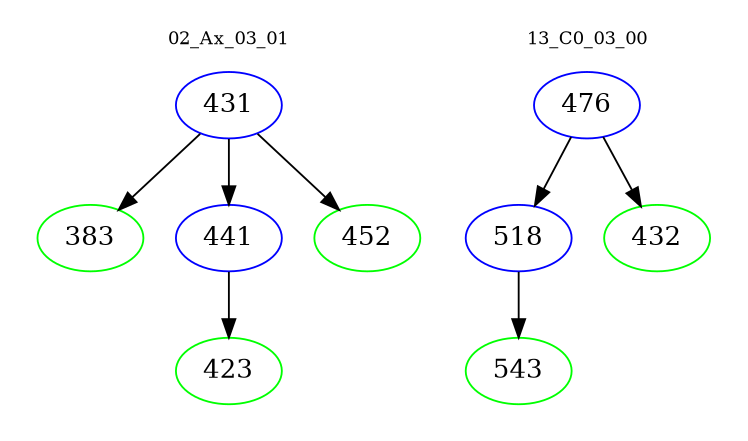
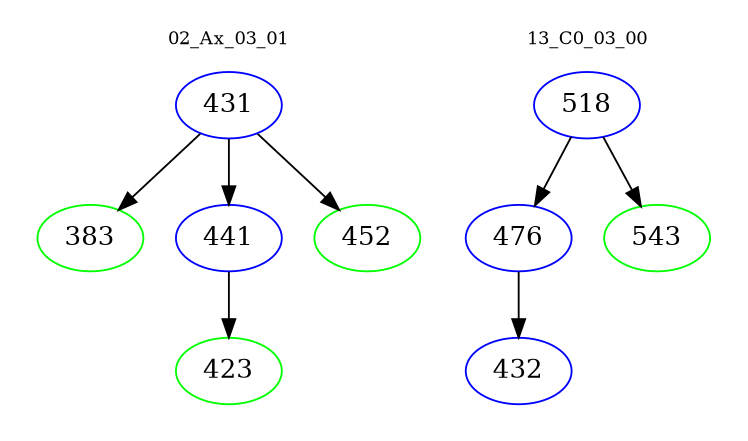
(557, 163) -> (557, 163)
(657, 238) -> (519, 371)
